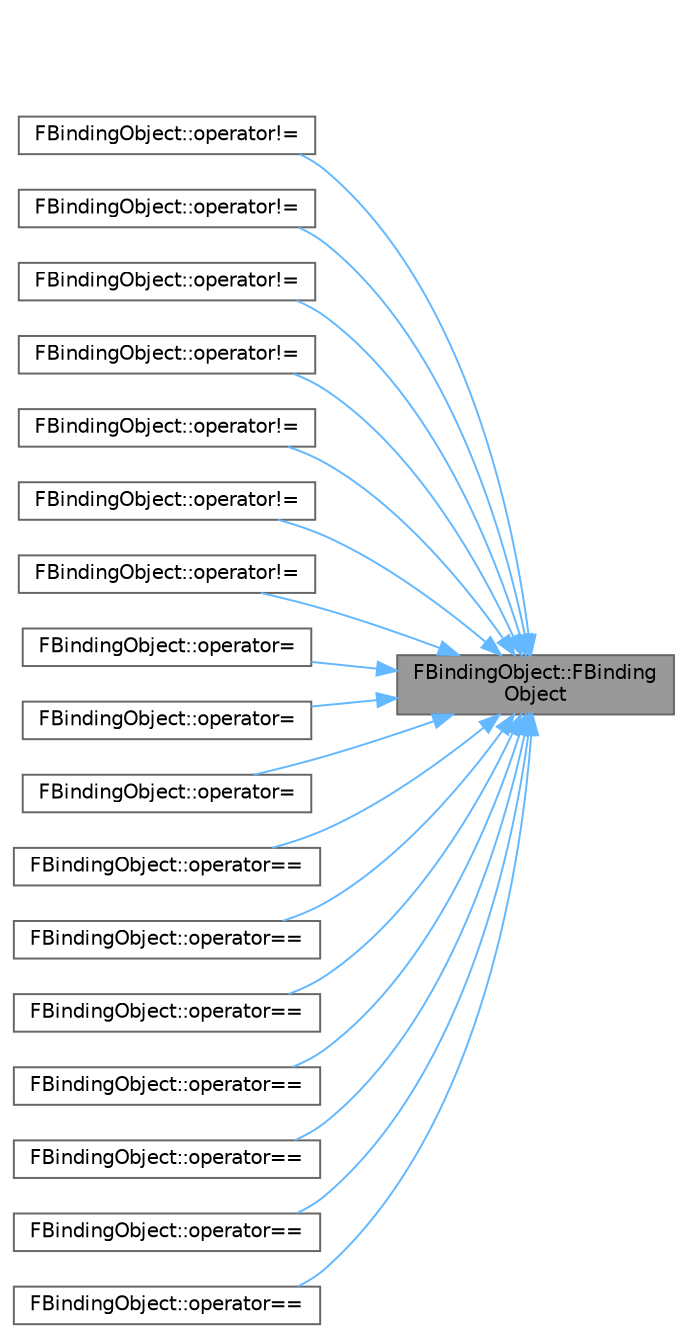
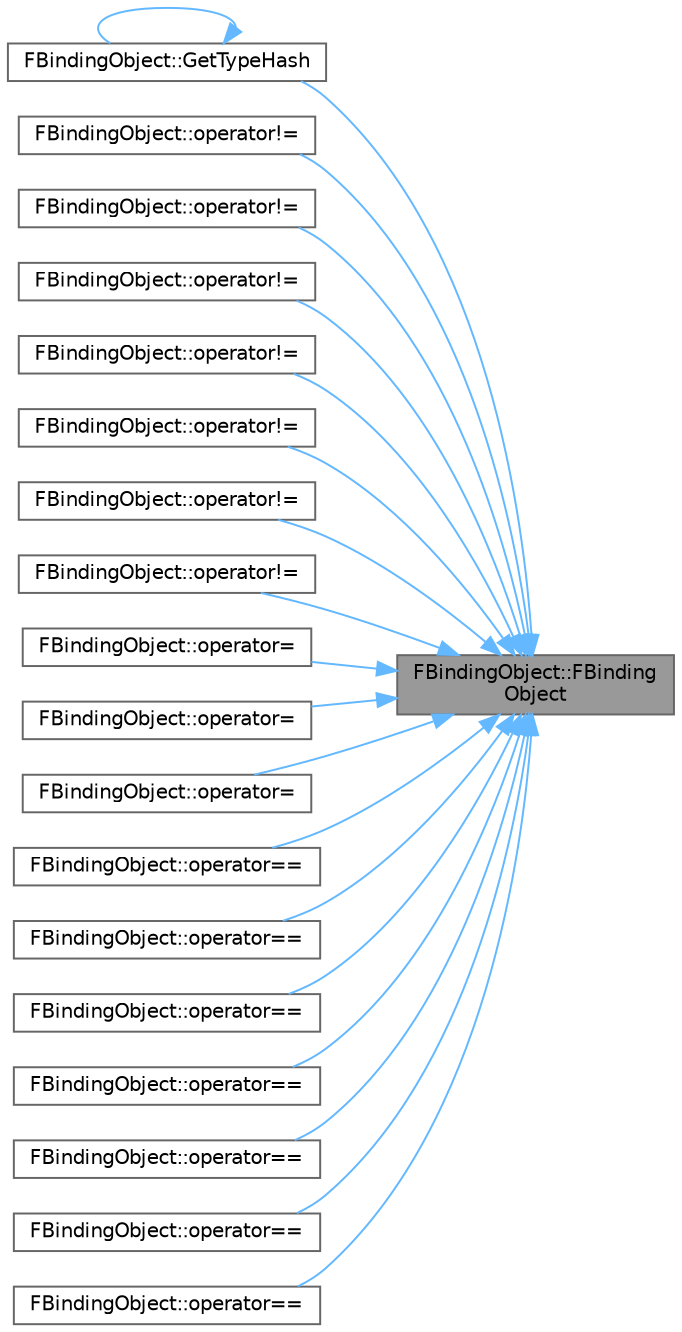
none -> (167, 62)
